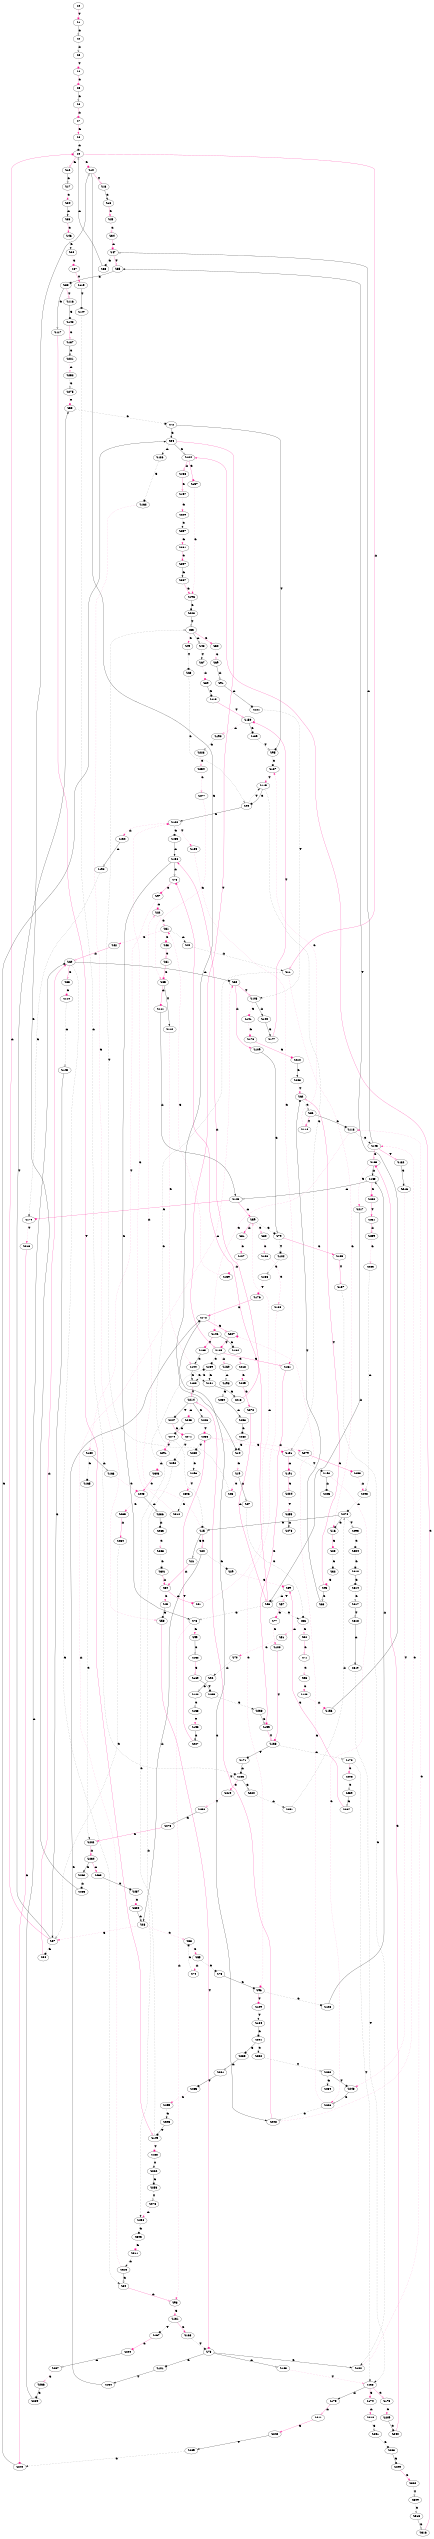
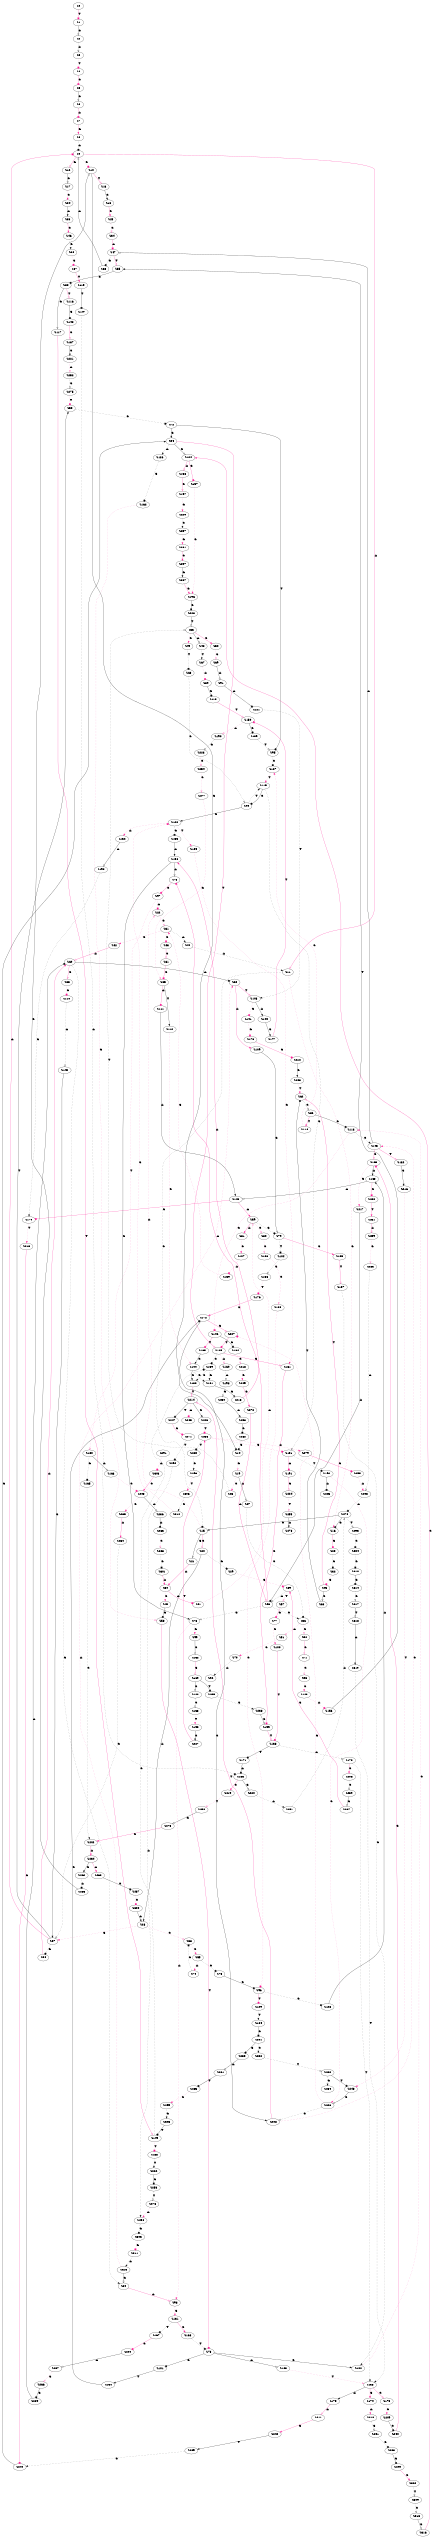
(172, 1437) -> none
(204, 1686) -> (195, 1686)
